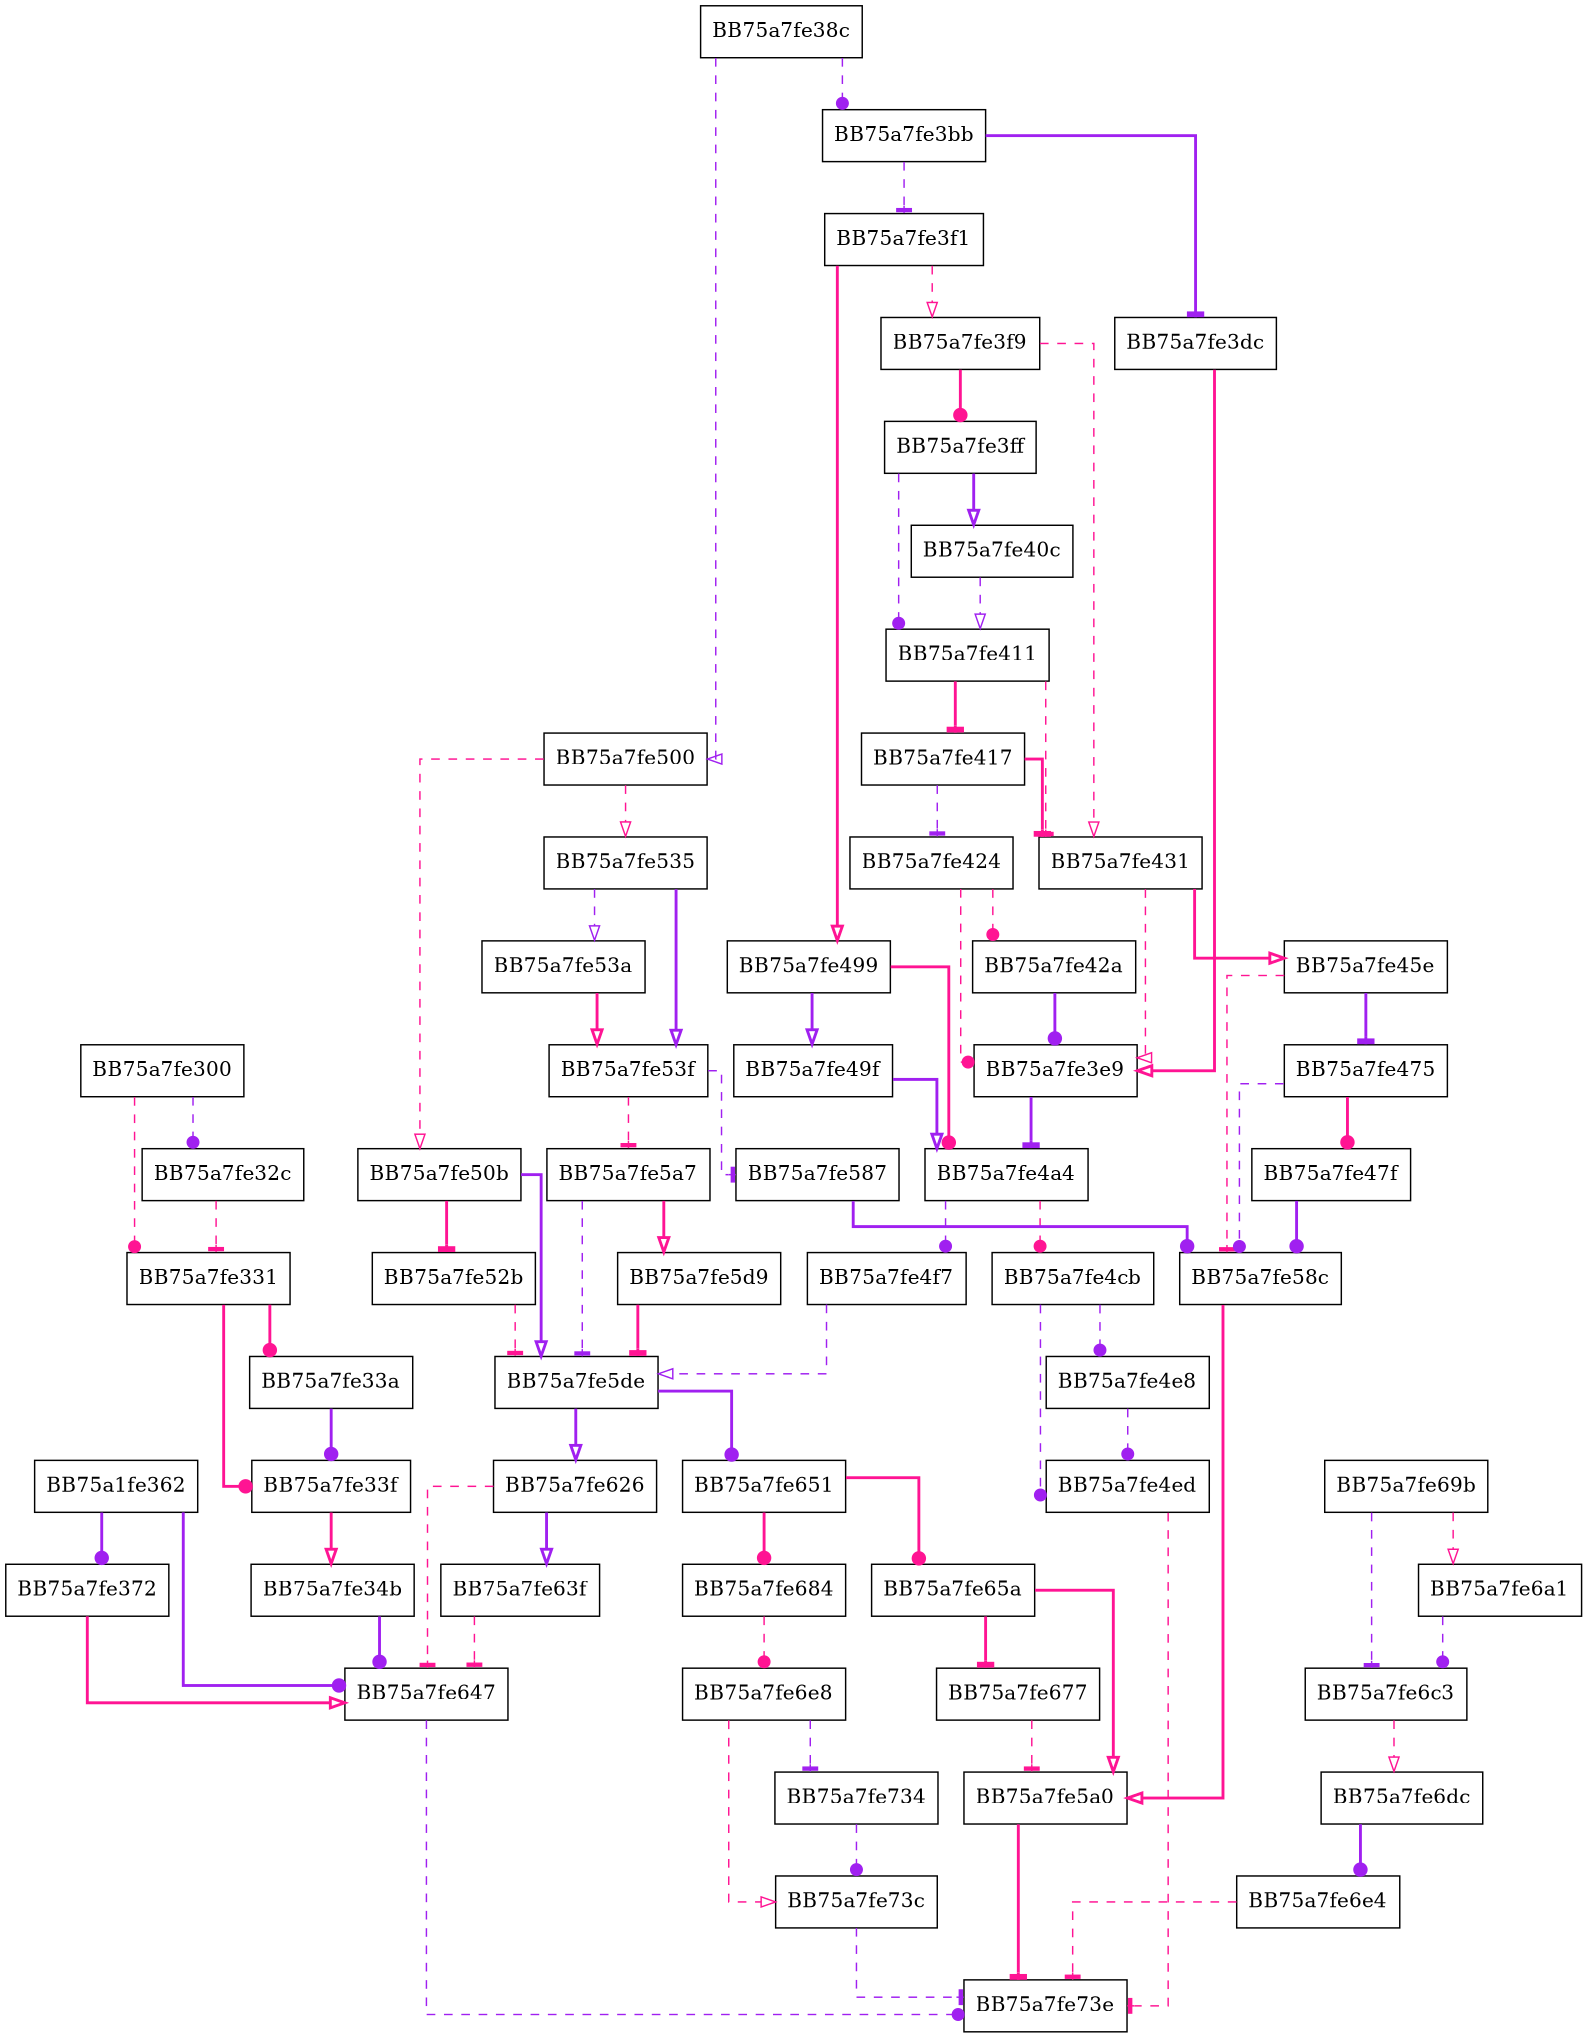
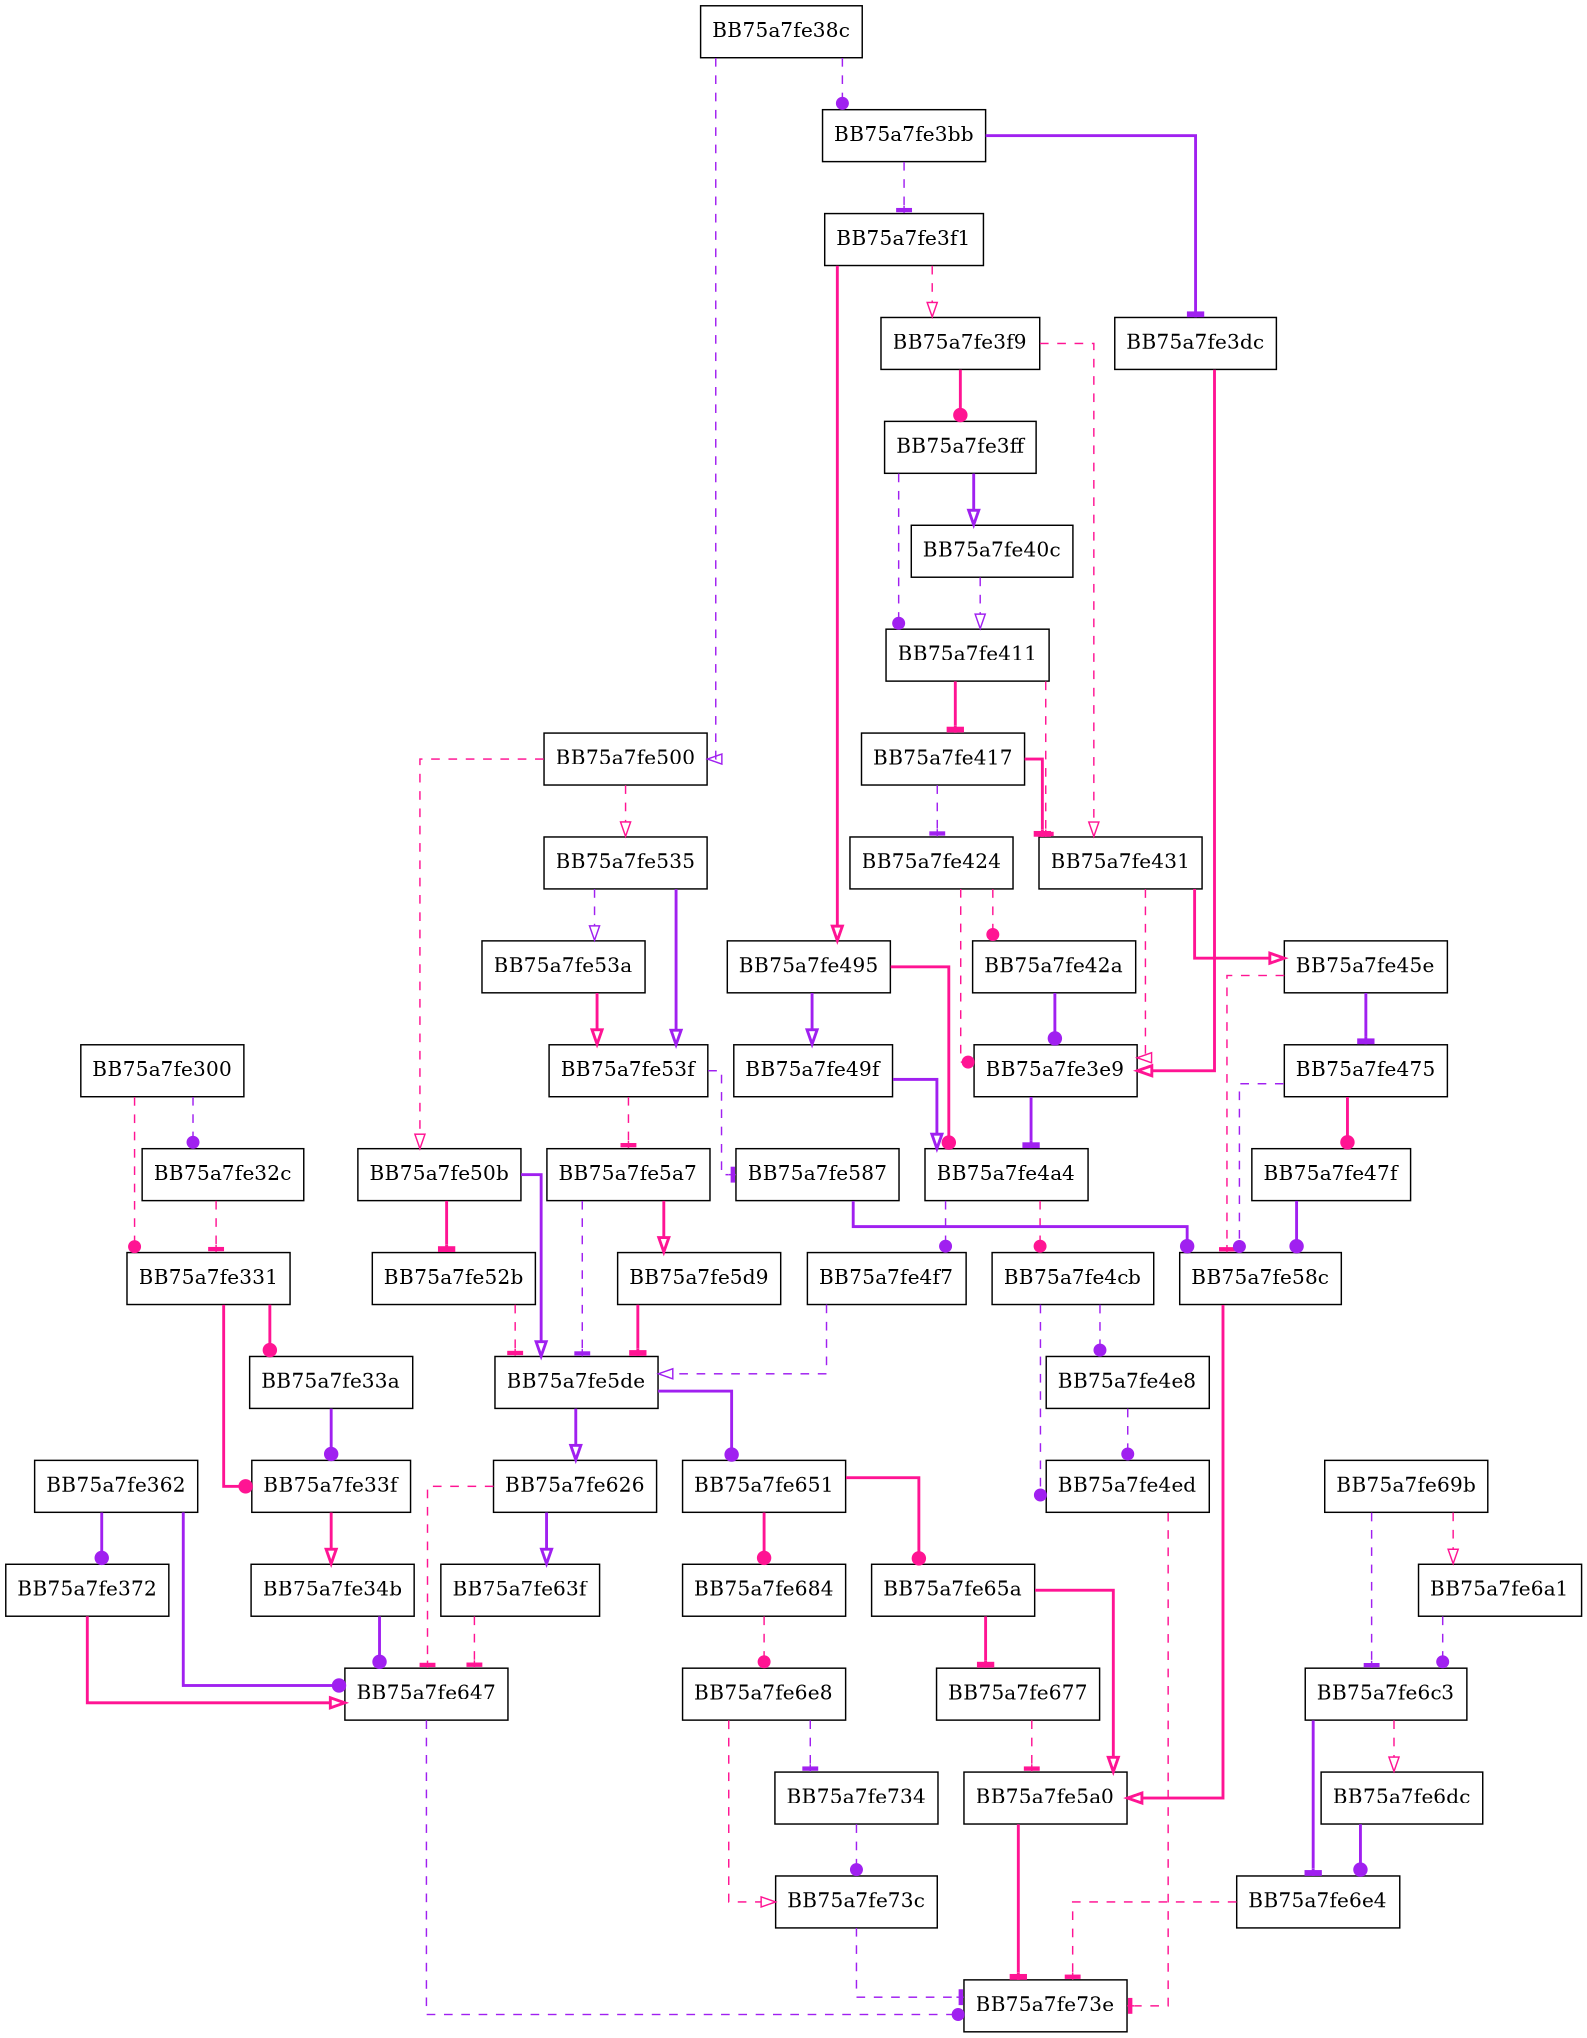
(809, 967) -> (809, 967)
(116, 1486) -> (116, 1486)
none -> (1313, 1795)
